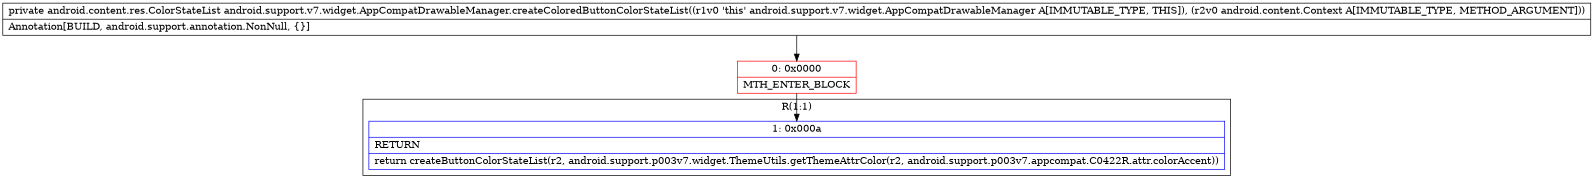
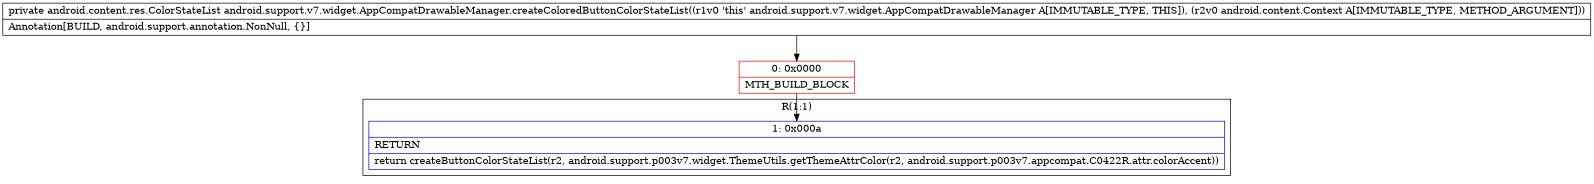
(797, 85) -> (797, 85)
